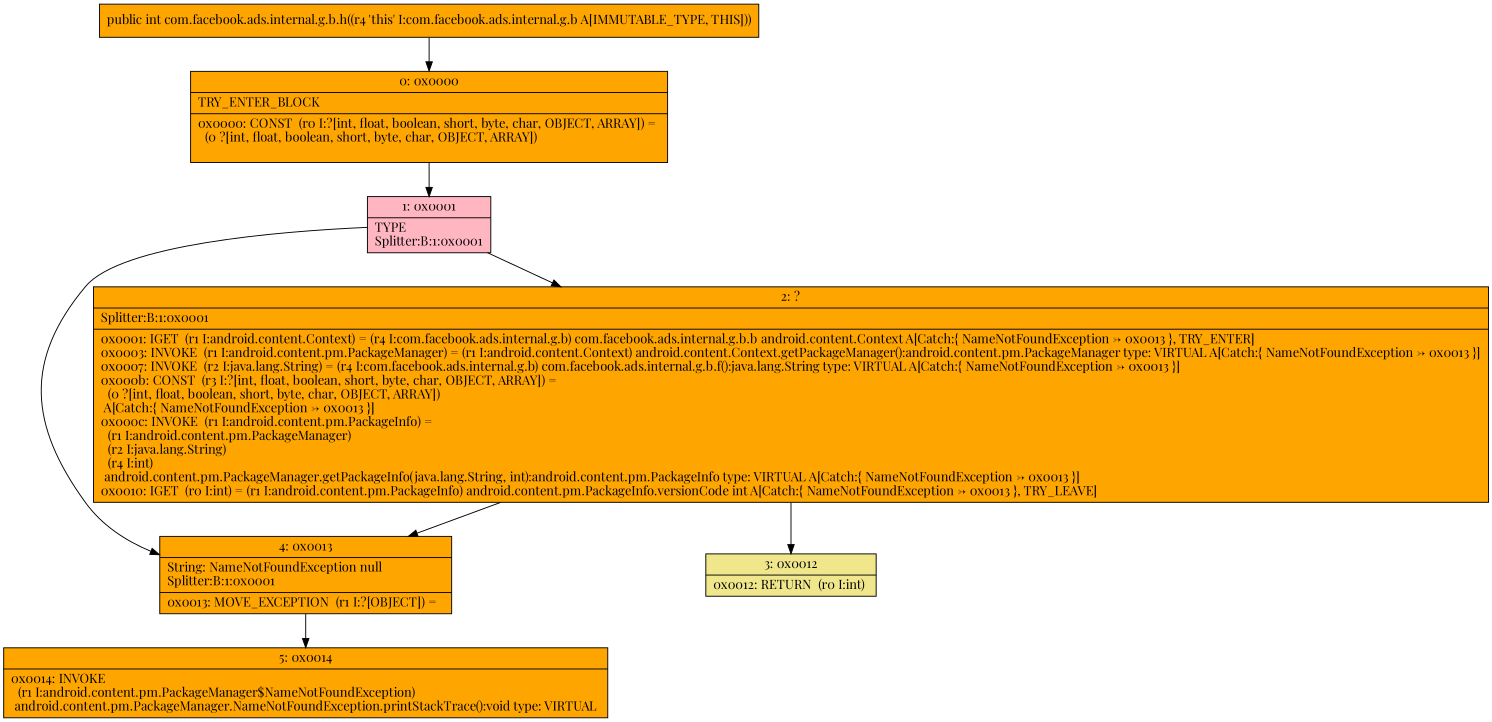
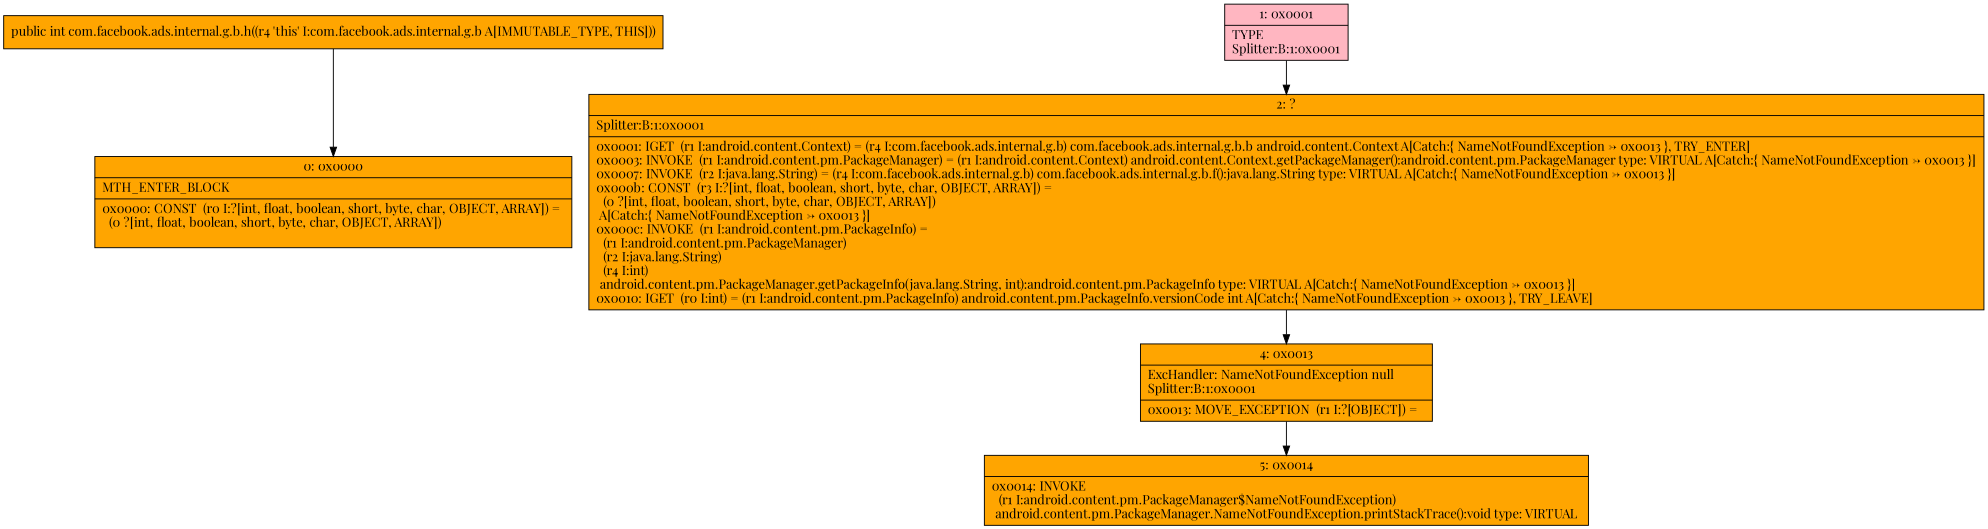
(259, 103) -> (166, 188)
(429, 175) -> none
(77, 298) -> none
(275, 568) -> (1271, 375)
(791, 575) -> none
